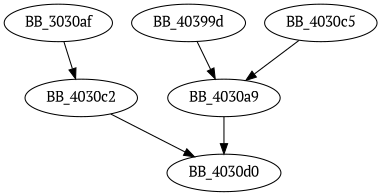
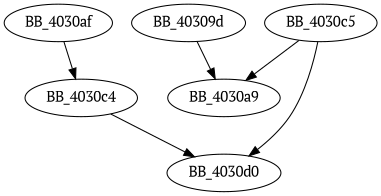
(58, 23) -> (58, 23)
(189, 23) -> (189, 23)
(81, 98) -> (81, 98)
(224, 130) -> (298, 102)
